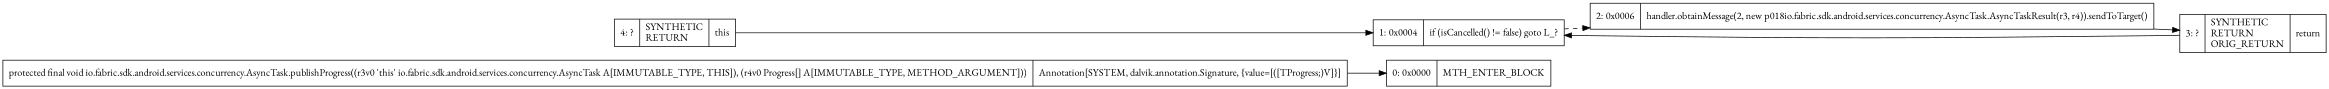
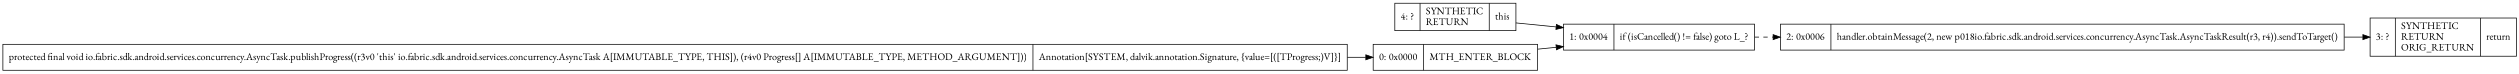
(1876, 38) -> (1547, 48)
